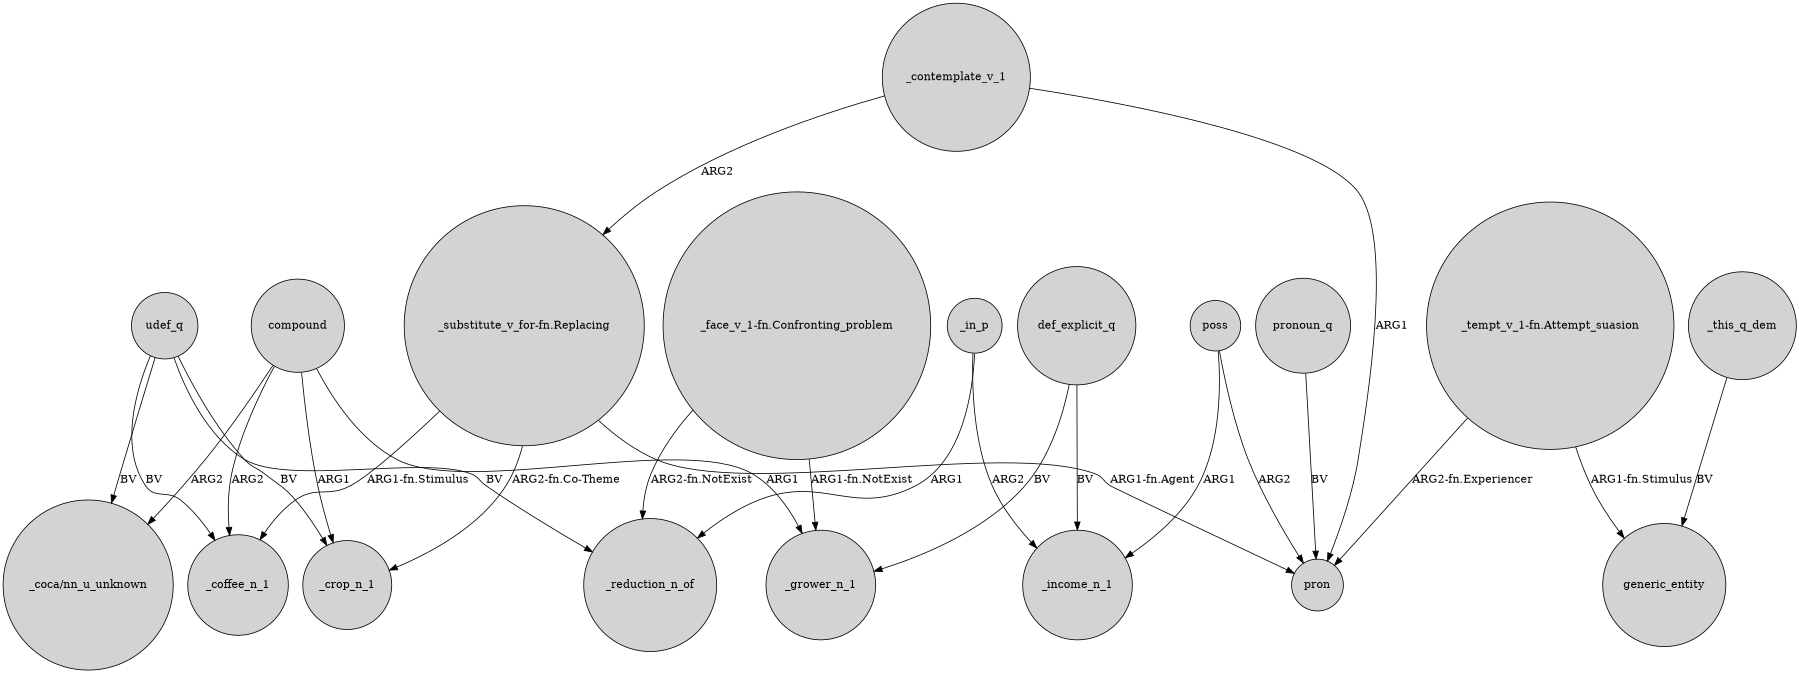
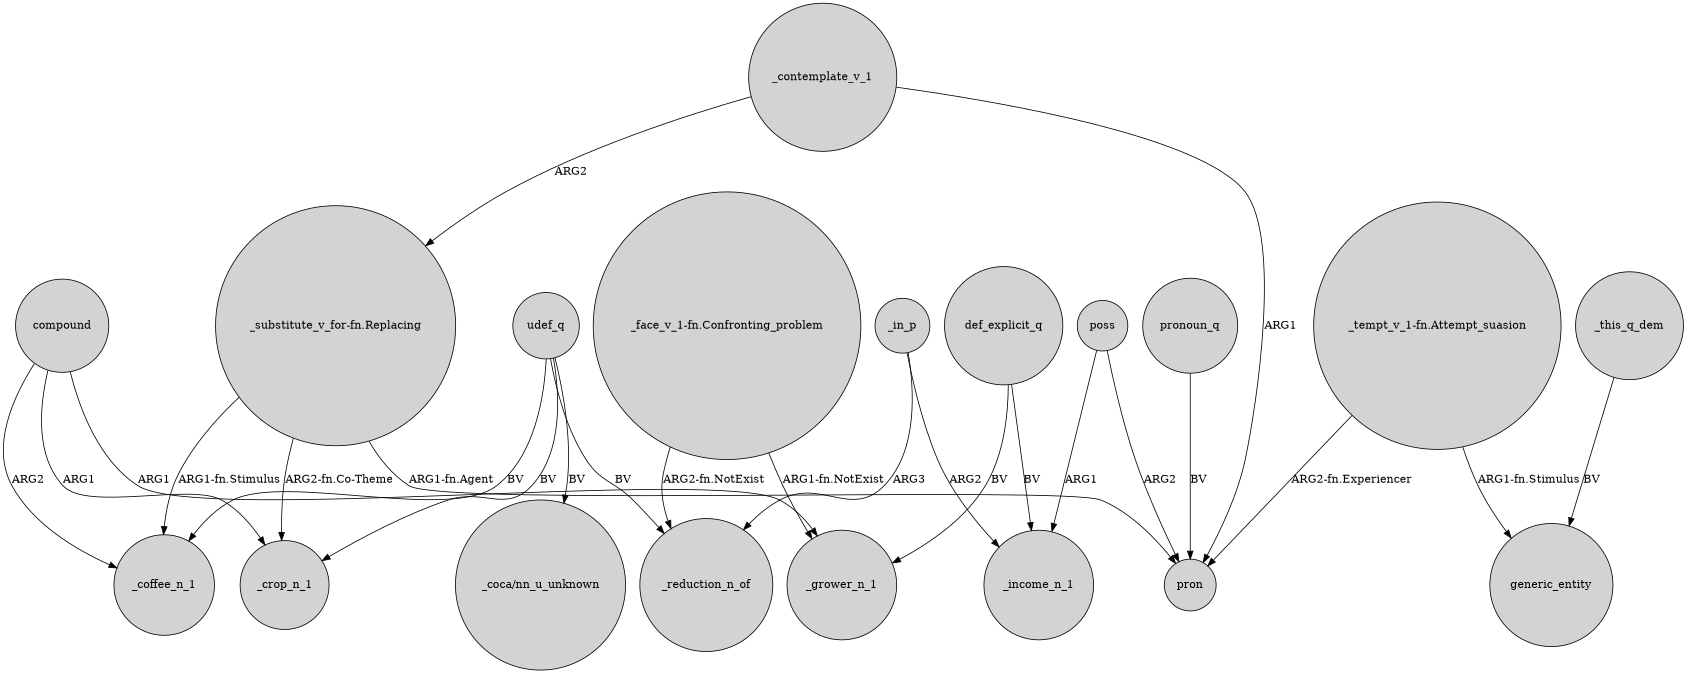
(217, 445) -> none
(947, 480) -> (909, 480)
